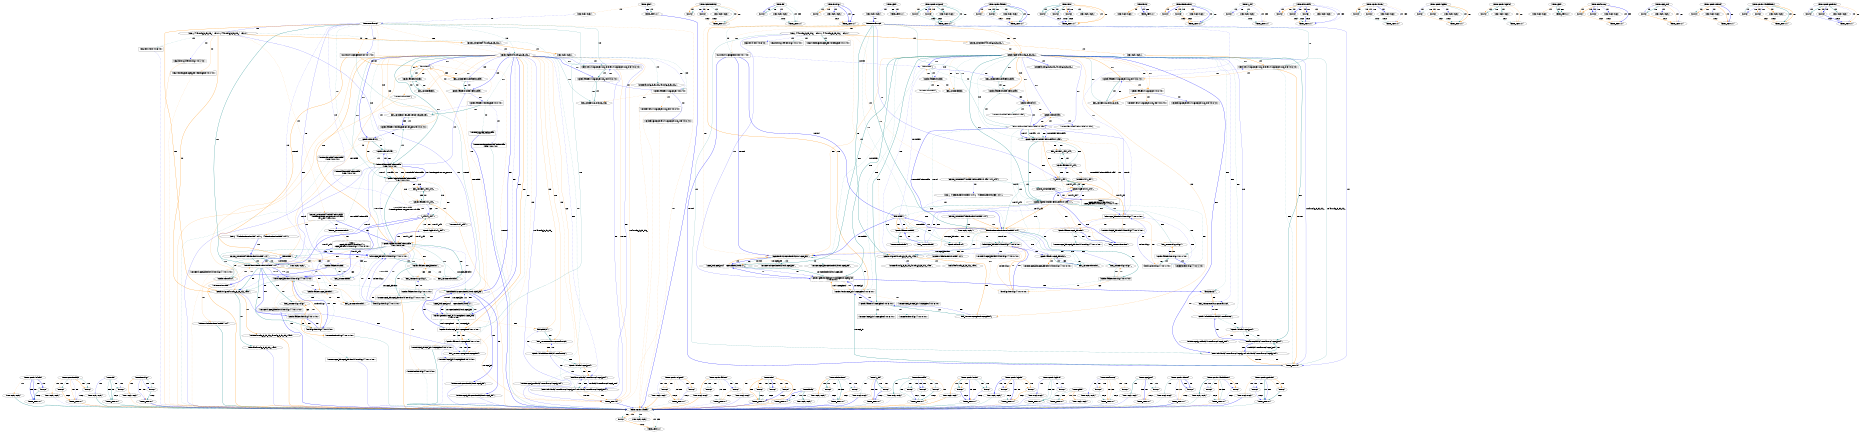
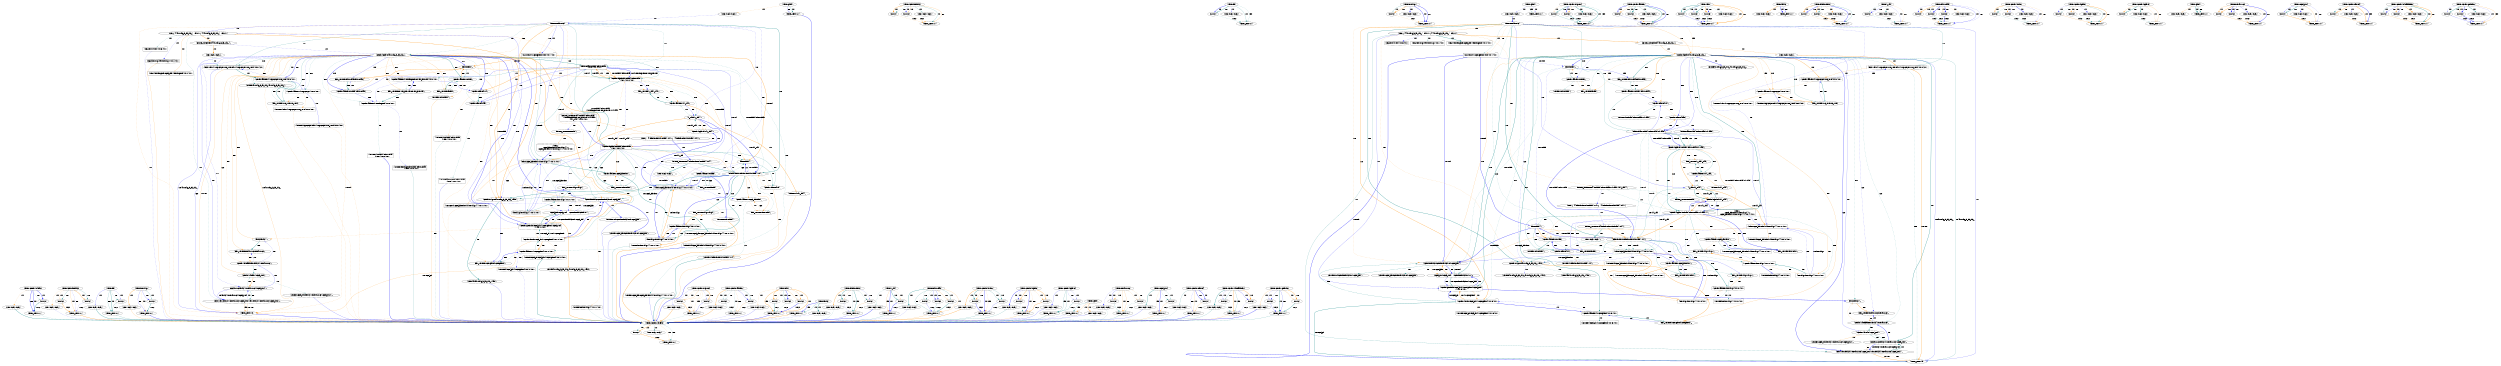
(458, 111) -> (392, 97)
(894, 310) -> (1728, 294)
